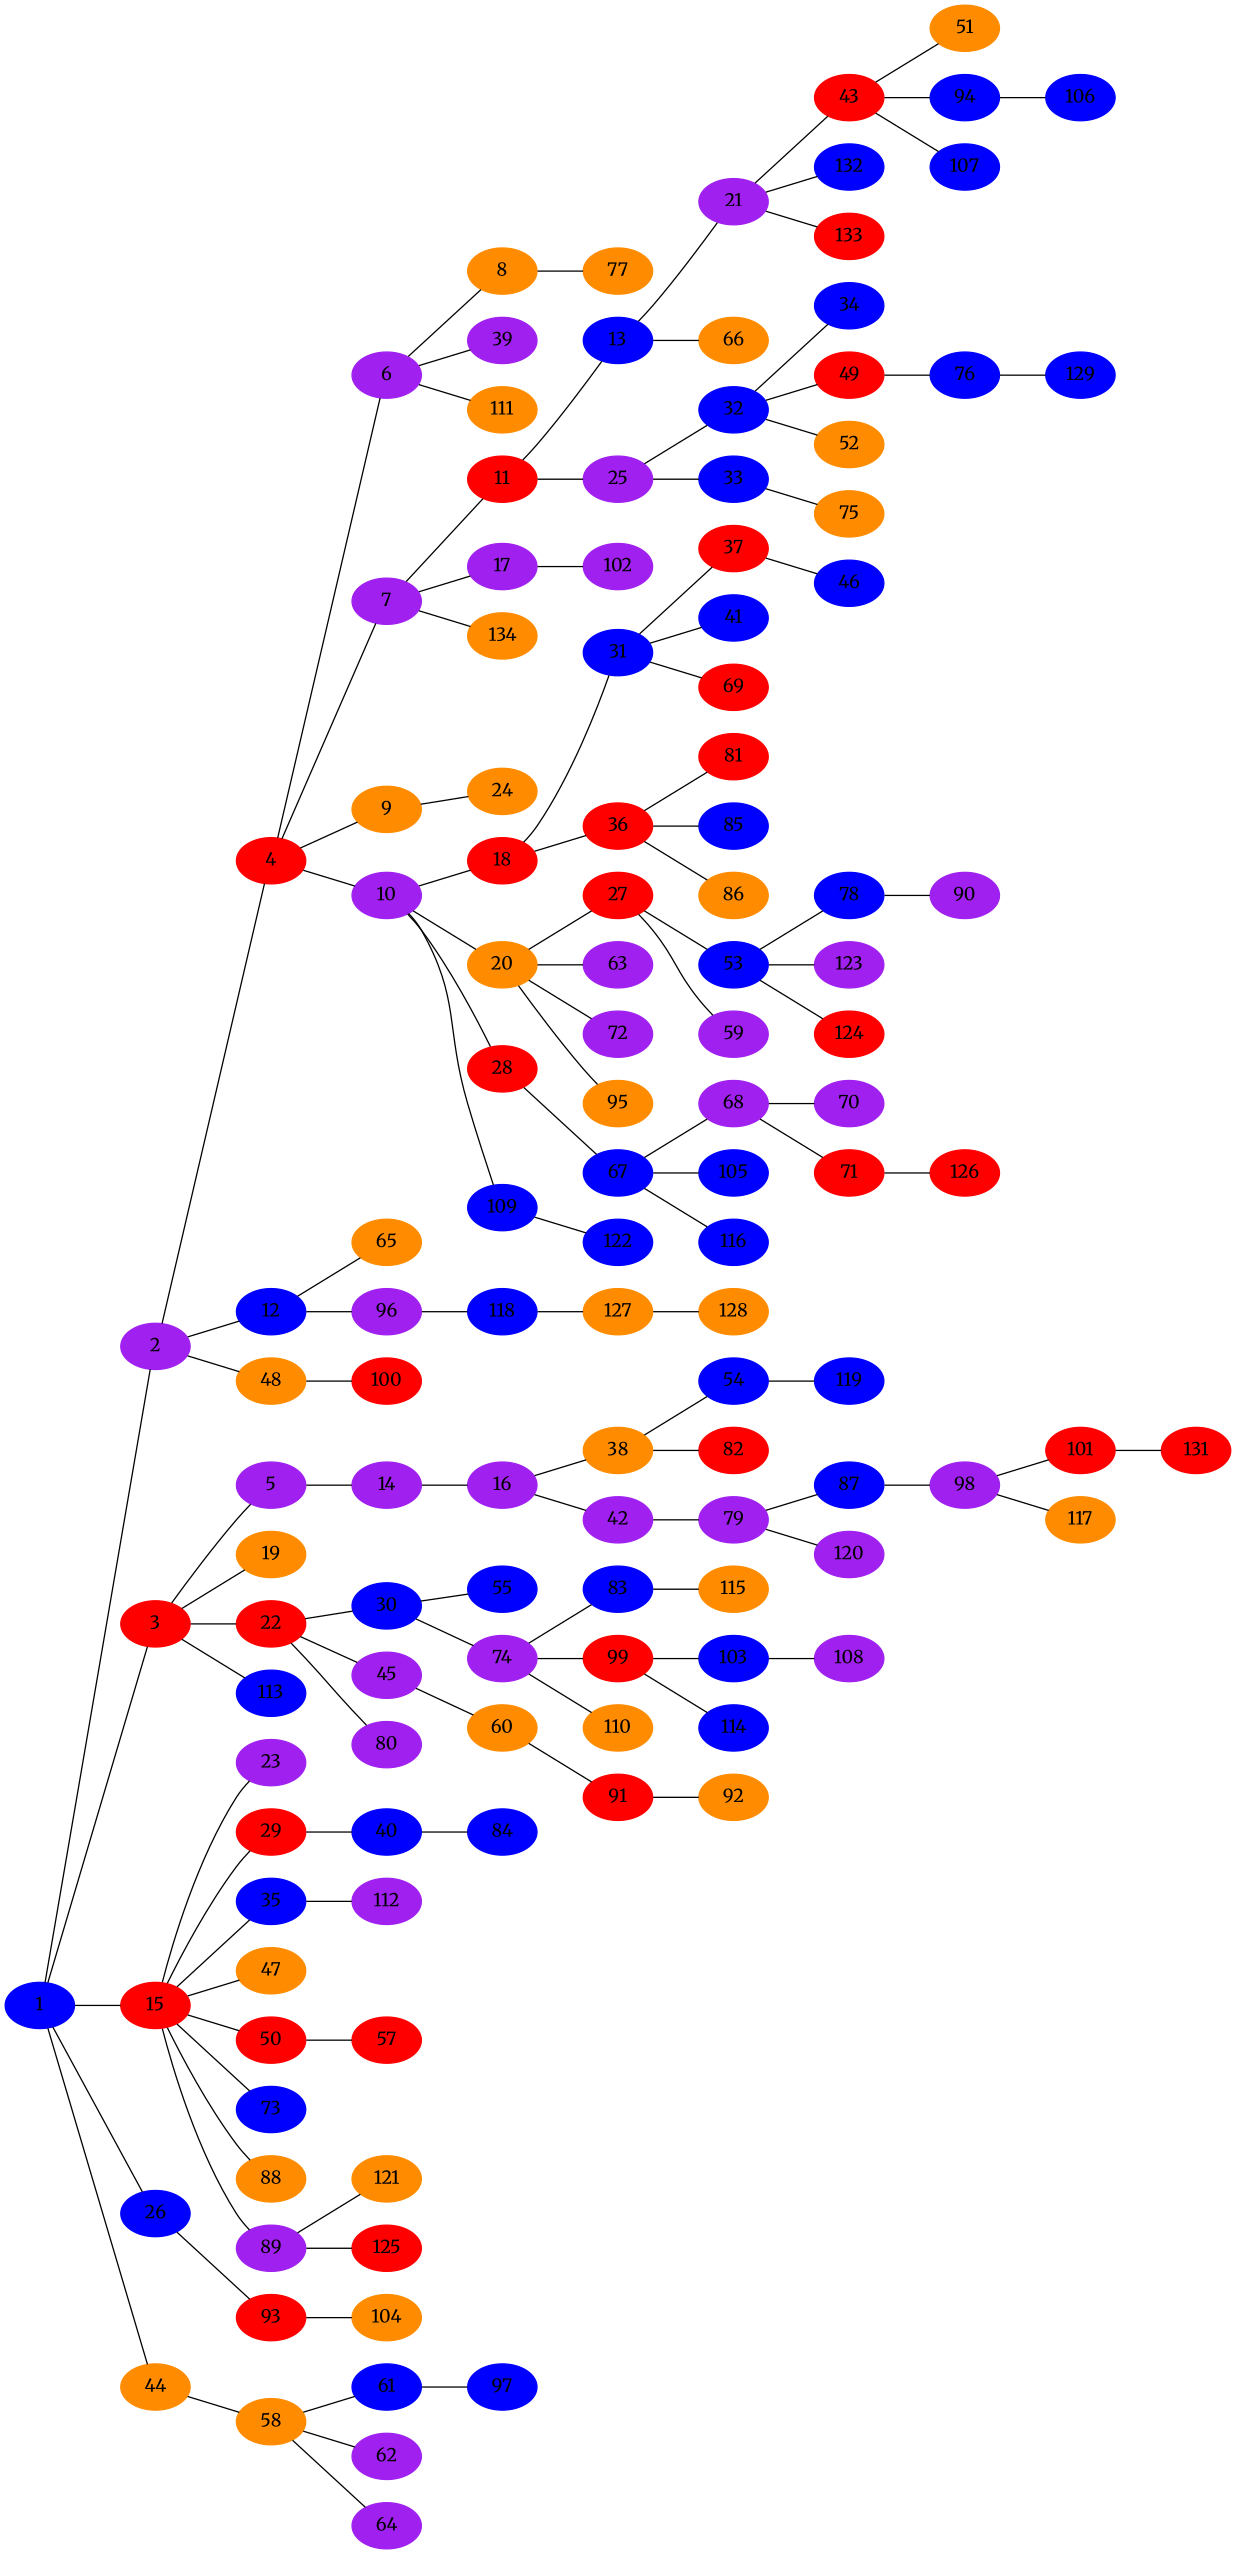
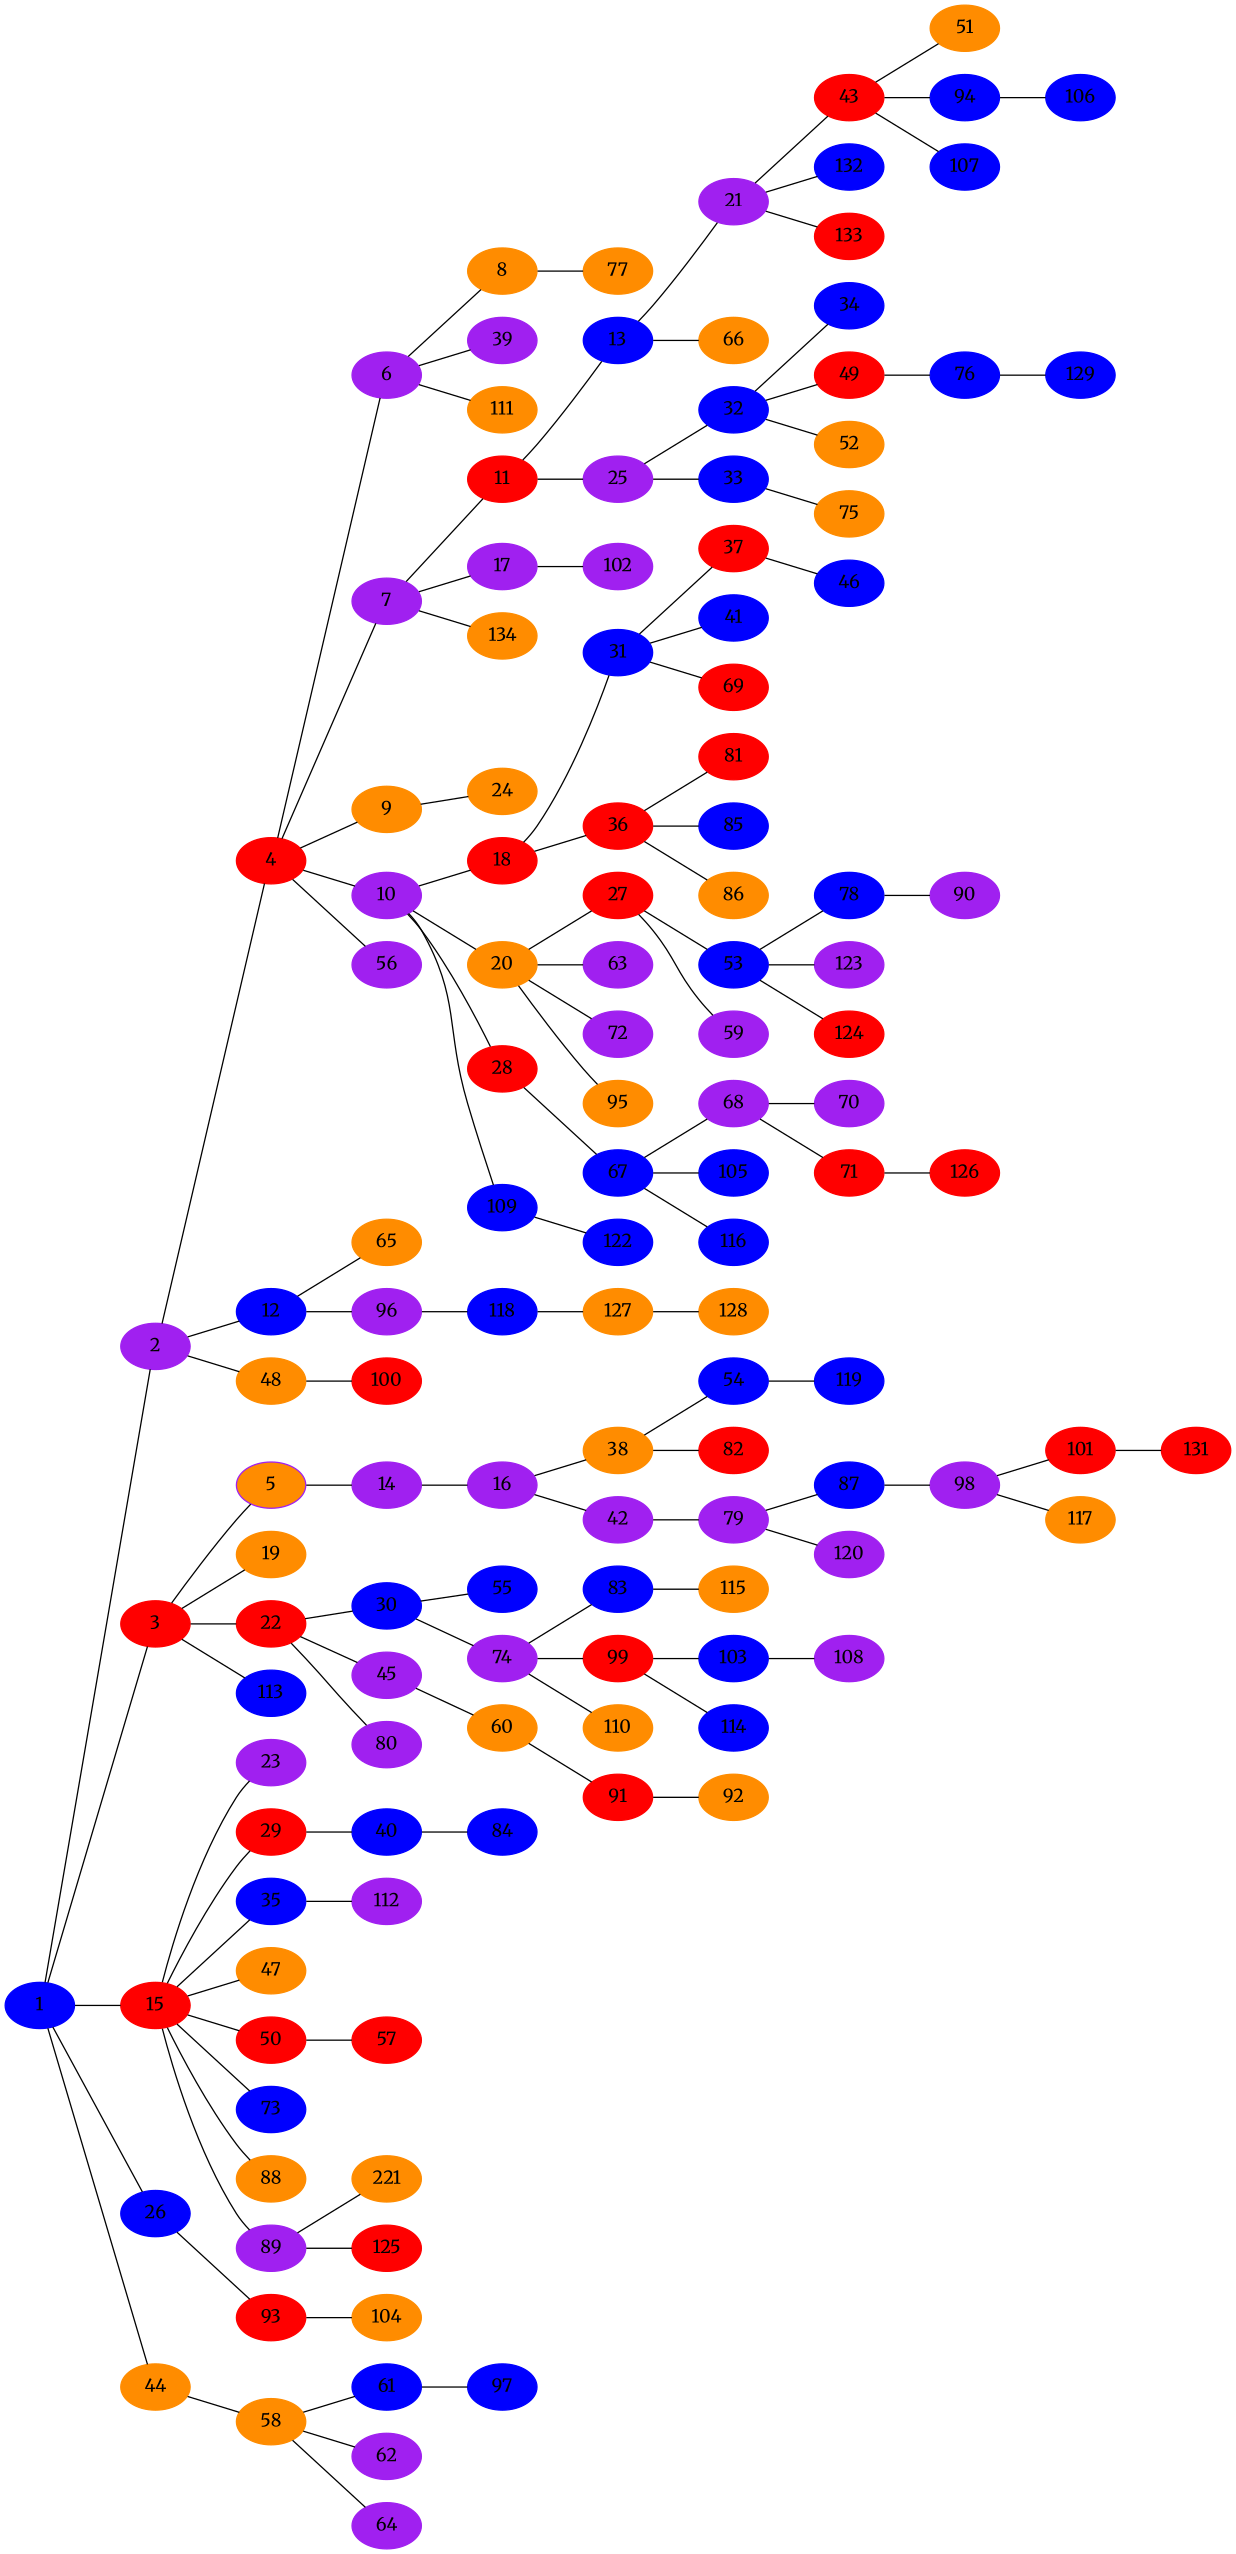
none -> (387, 965)
(271, 1485) -> (271, 1485)
(387, 2179) -> (387, 2179)
